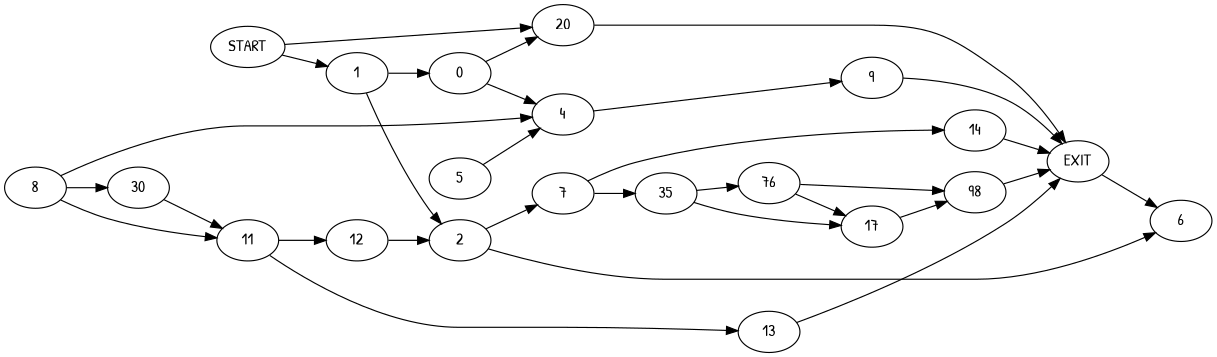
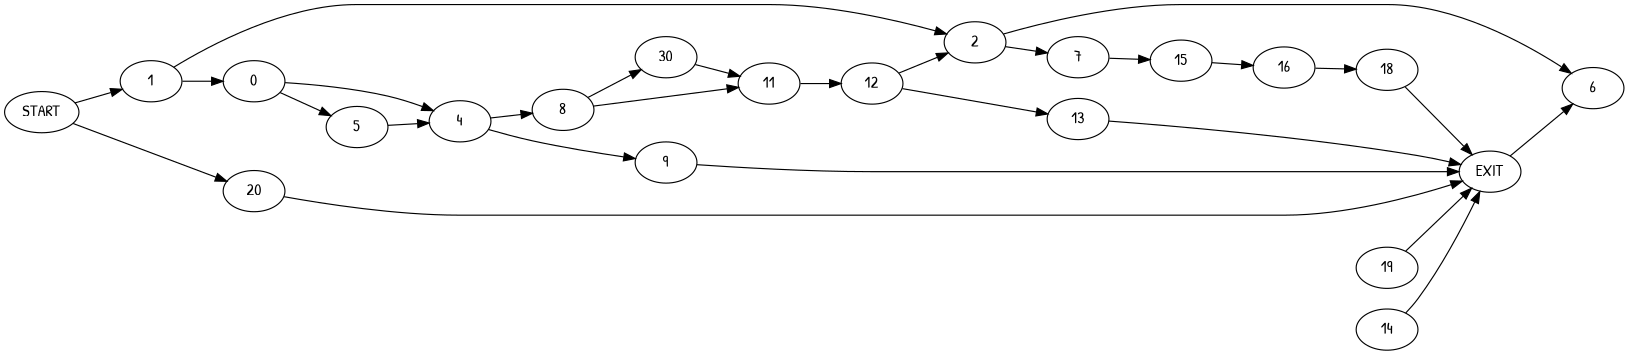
(506, 52) -> (300, 102)
(287, 126) -> (506, 116)
(757, 140) -> none
(769, 183) -> (1284, 68)
(975, 192) -> (1387, 70)
(666, 193) -> (1181, 61)
(872, 227) -> none
none -> (1387, 268)
(490, 327) -> (969, 100)
